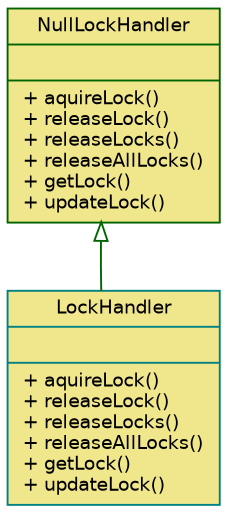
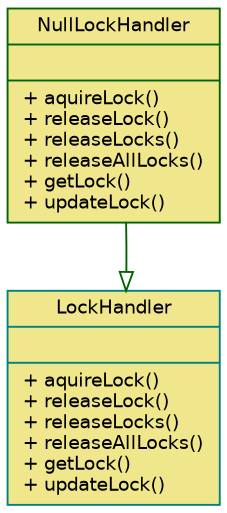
(101, 266) -> (126, 247)
